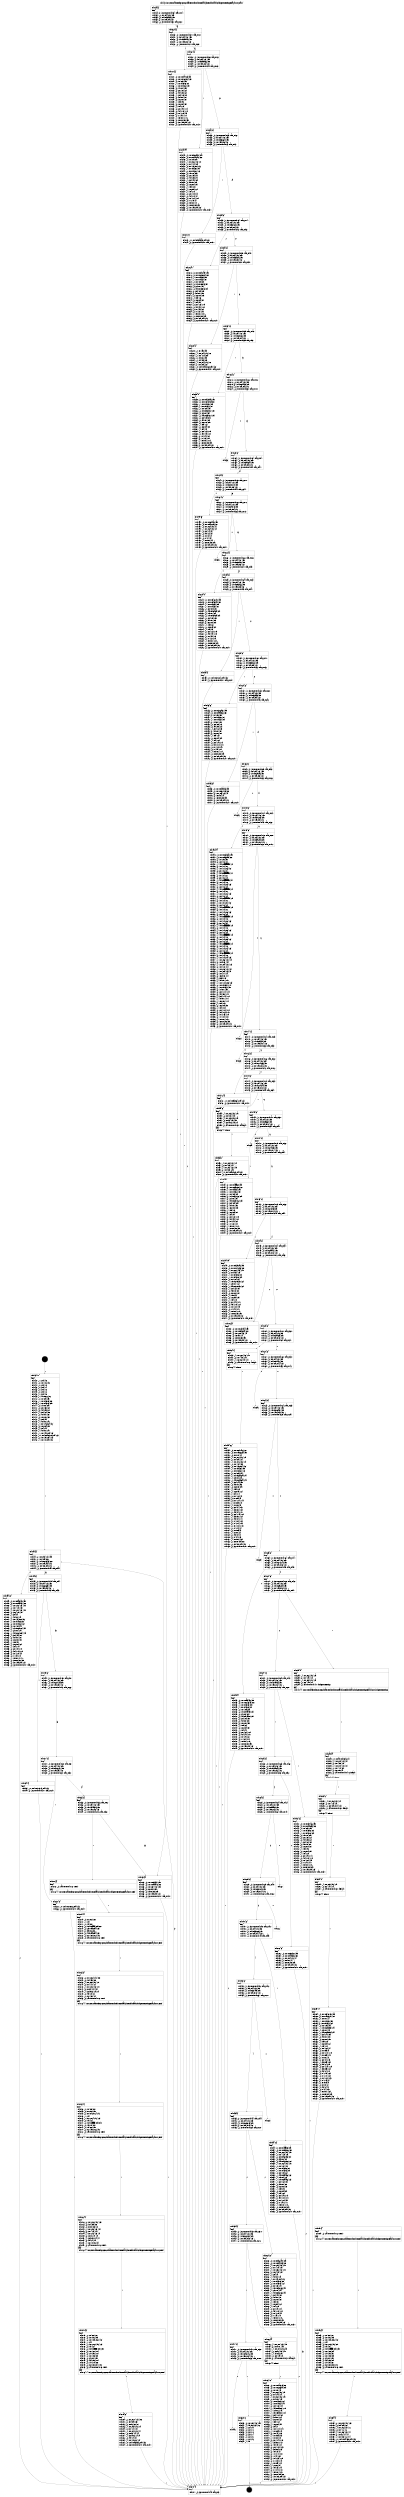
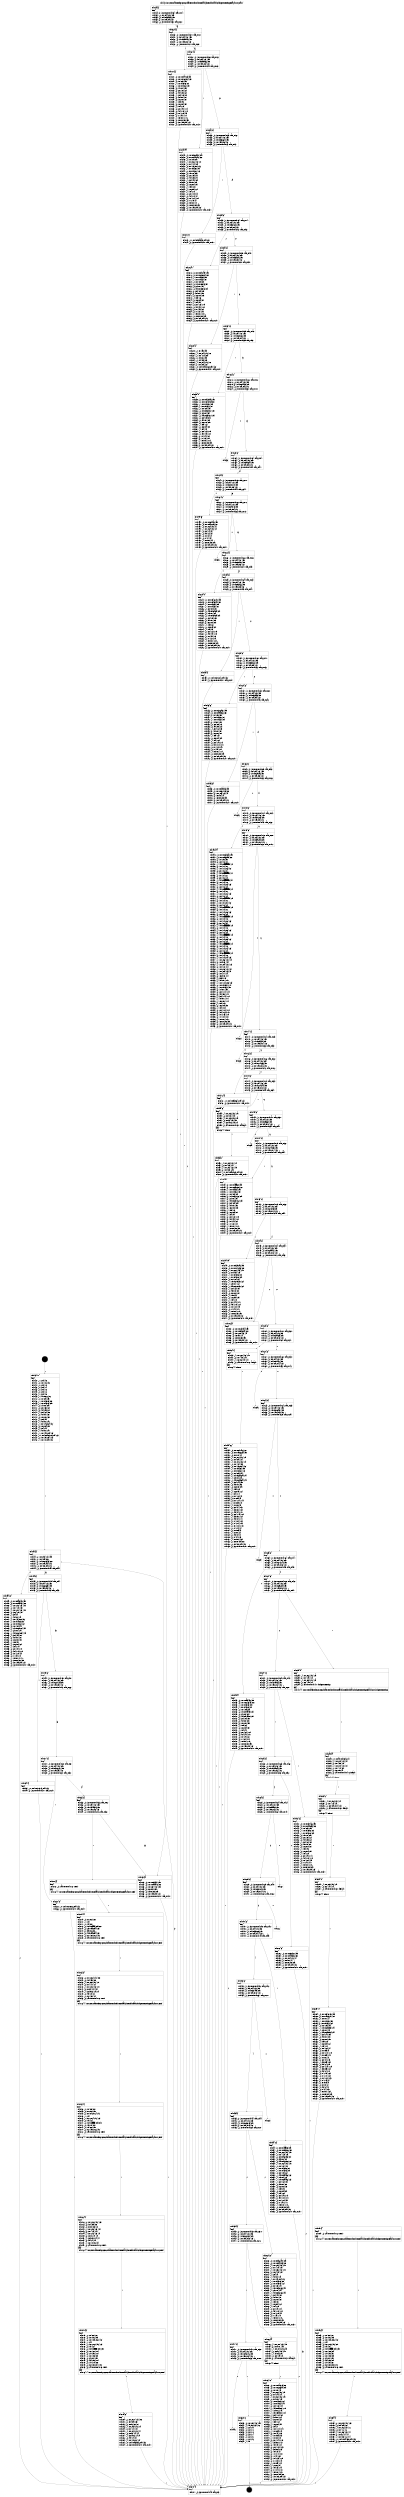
(250, 1163) -> (259, 1166)
